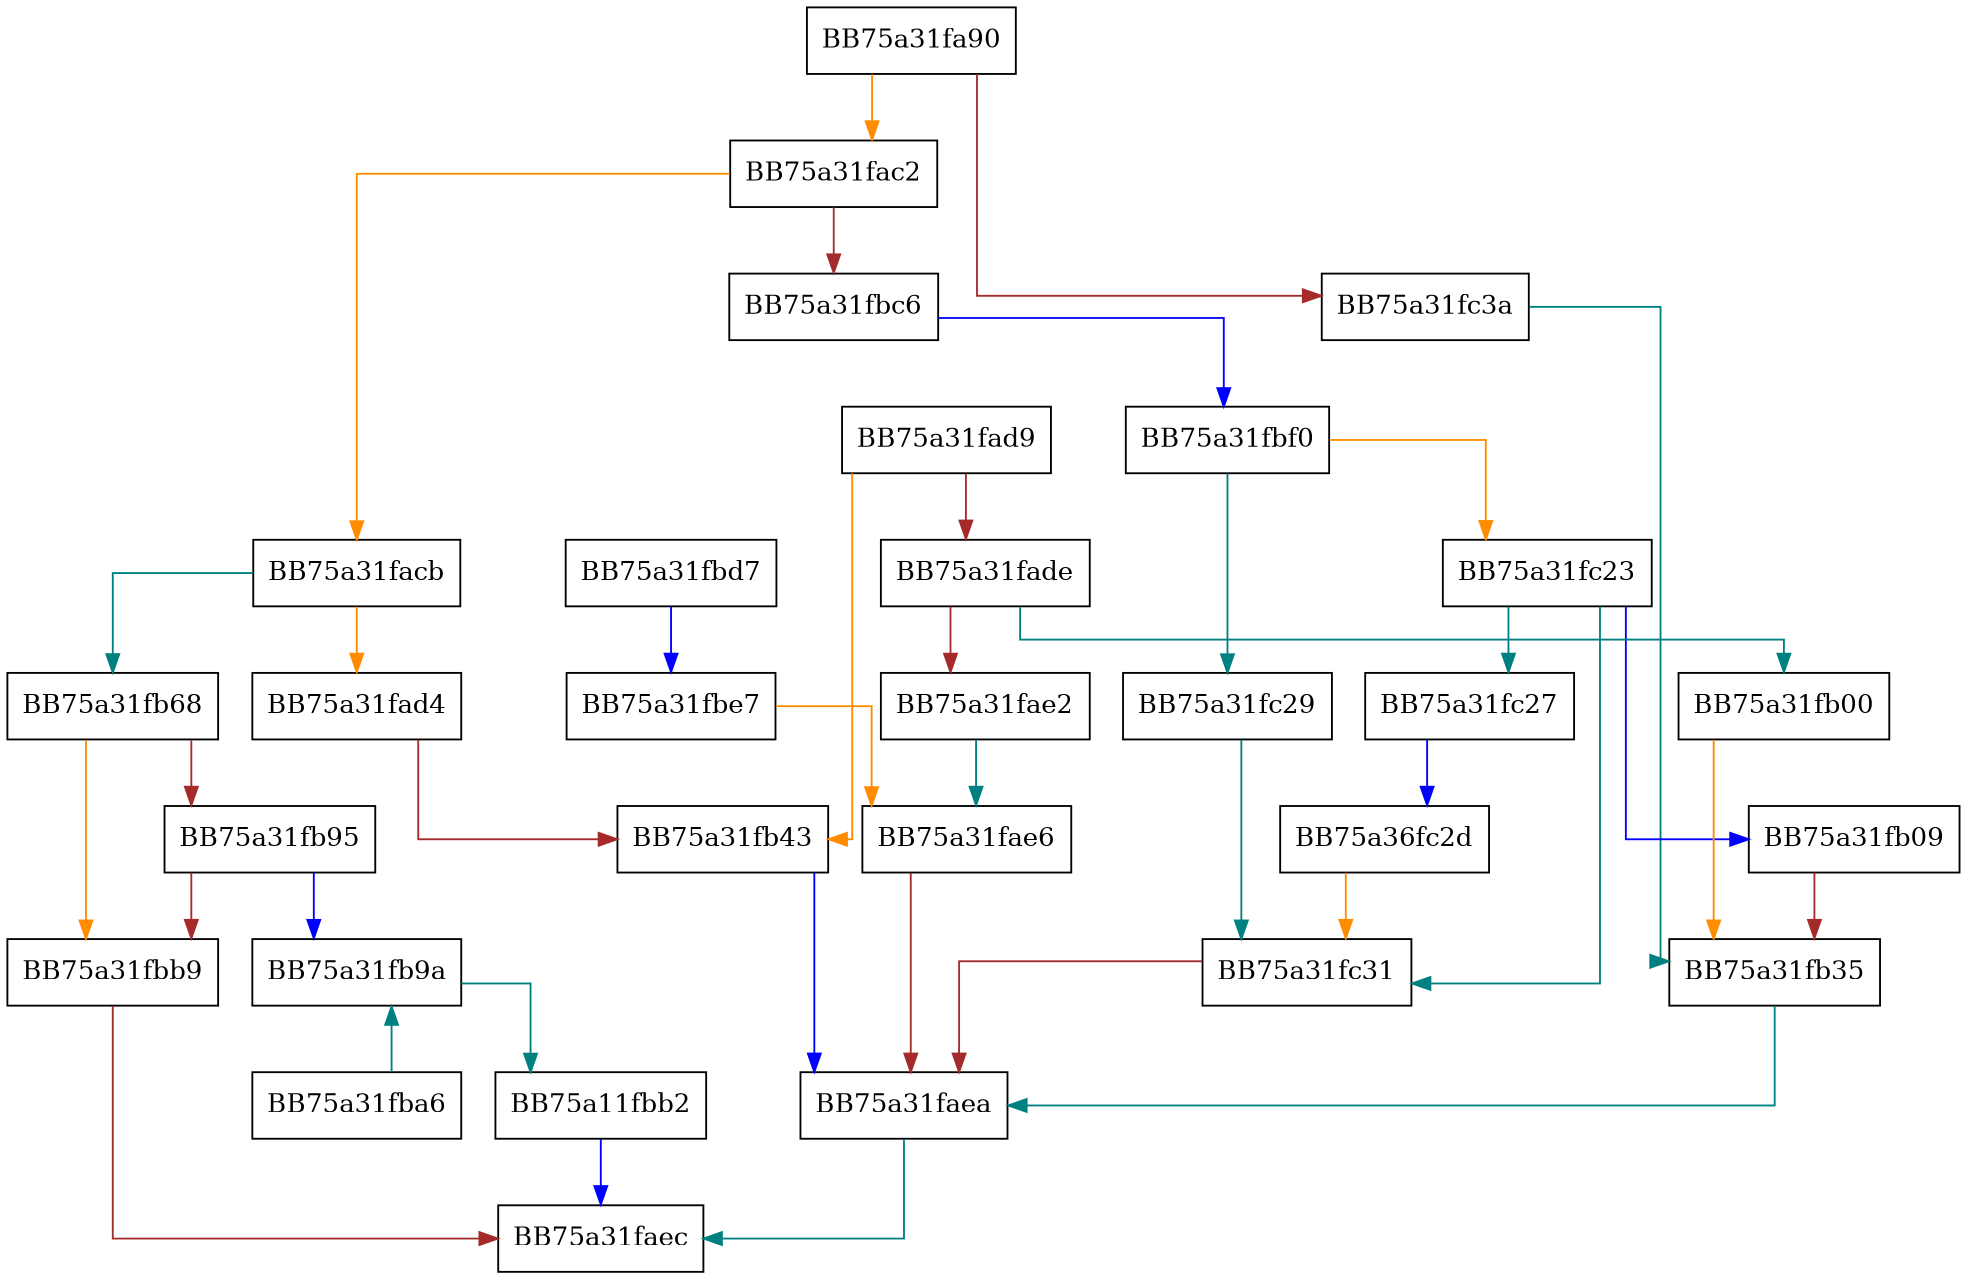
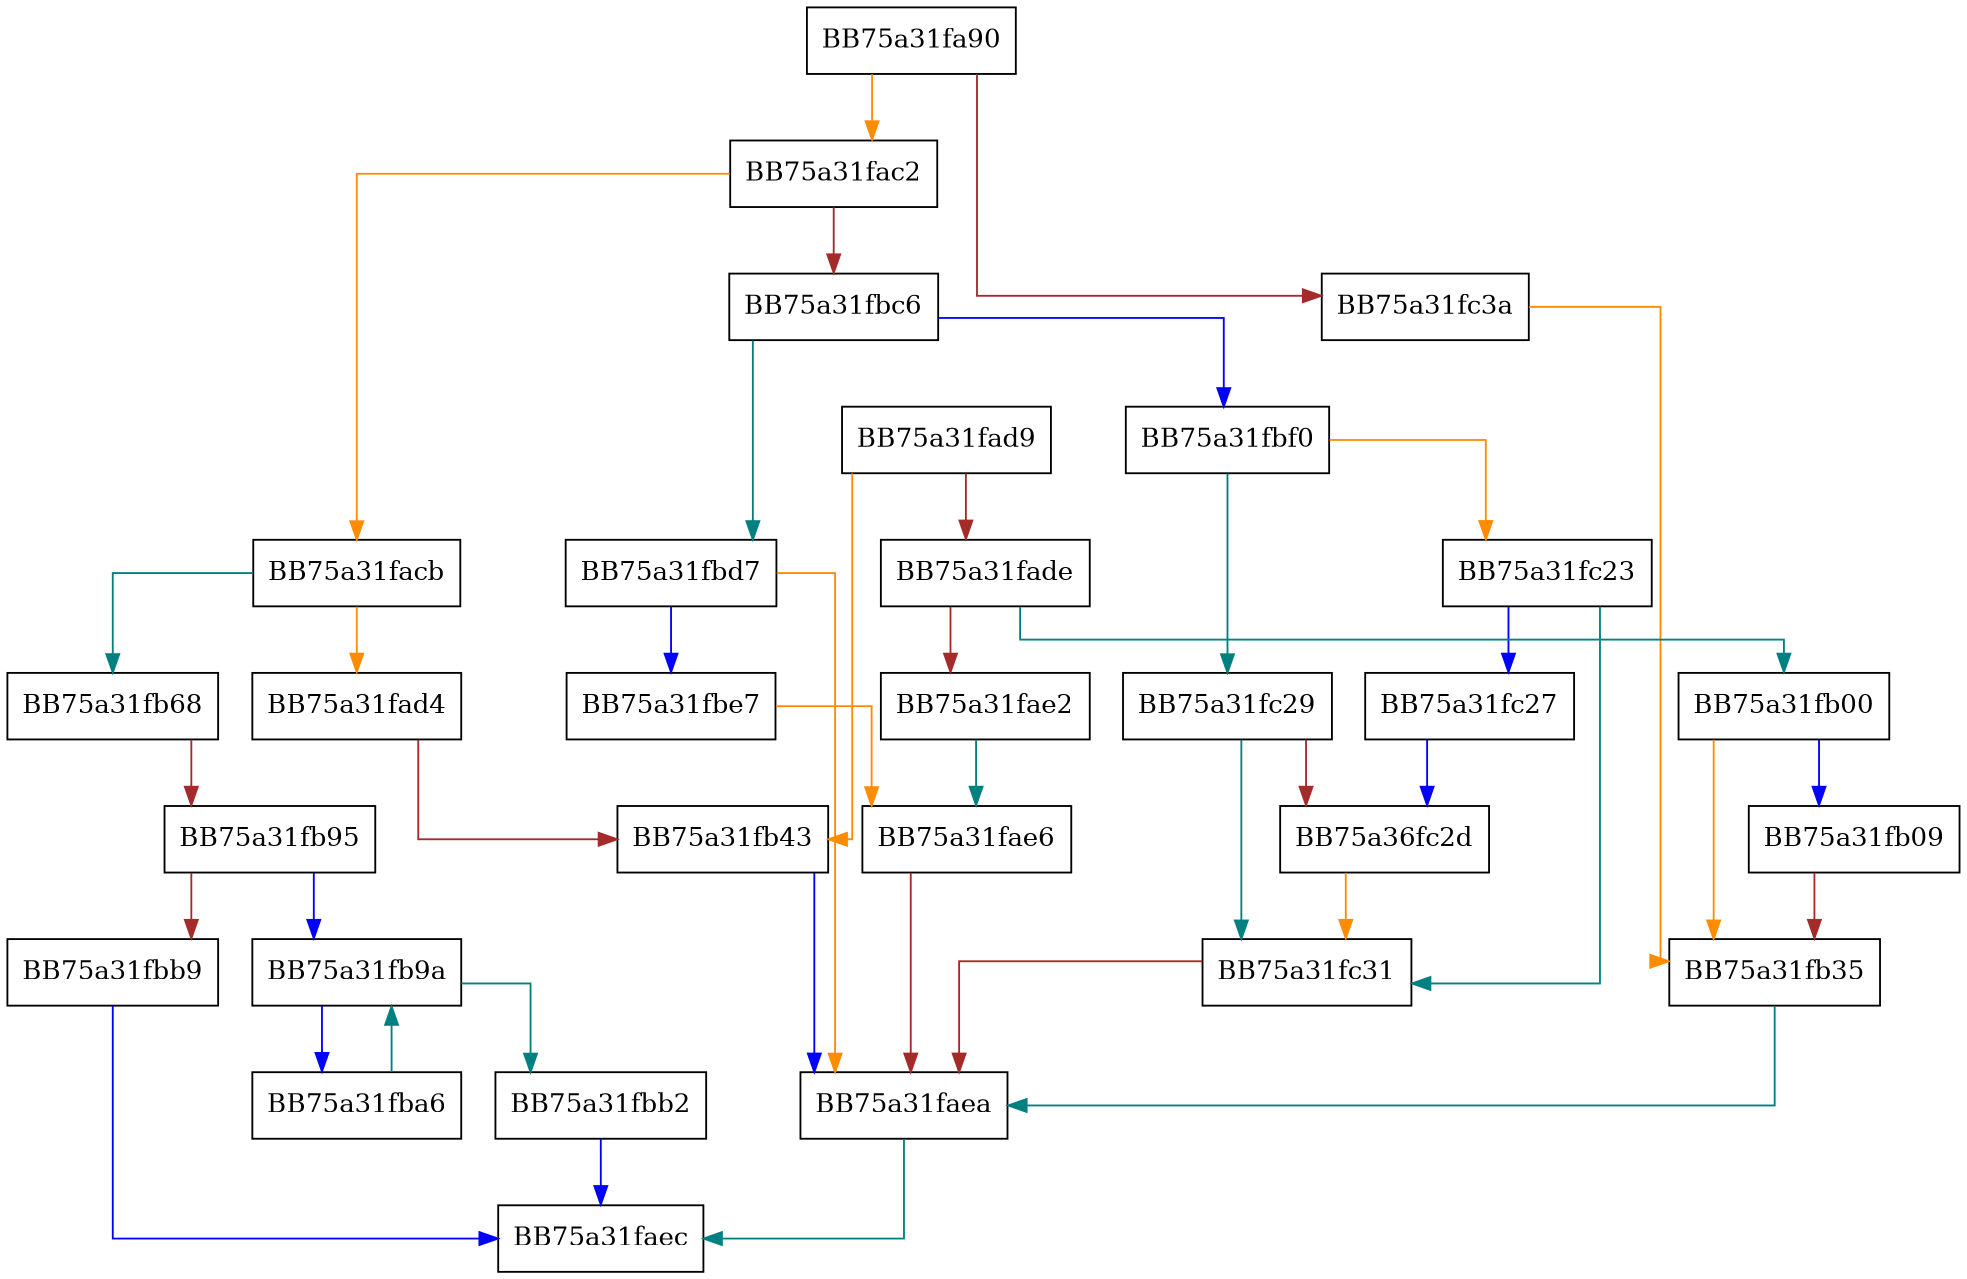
none -> (753, 431)
(1661, 569) -> (1661, 569)
(1508, 628) -> (1508, 628)
none -> (1306, 763)
(1626, 775) -> (1819, 763)
none -> (835, 784)
(86, 830) -> none
none -> (322, 1029)
(601, 1105) -> (601, 1105)
(180, 1239) -> (180, 1239)
